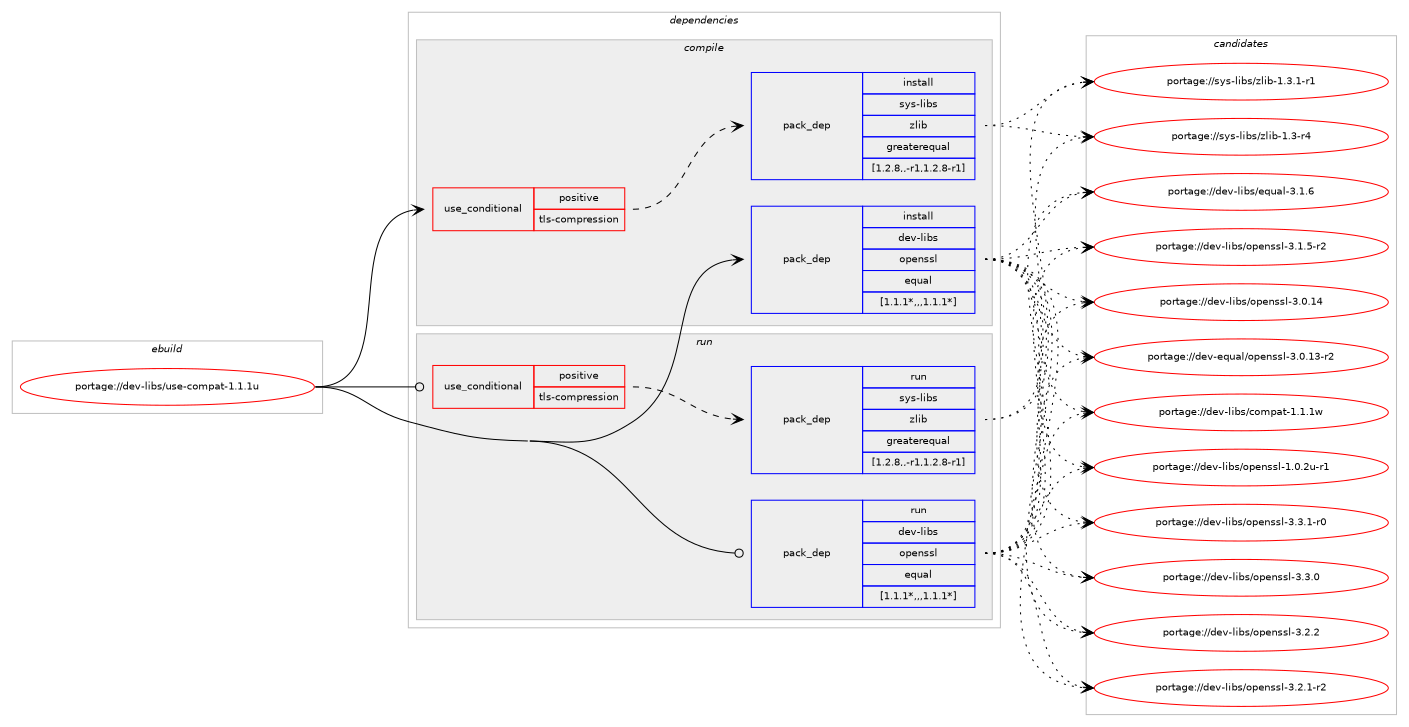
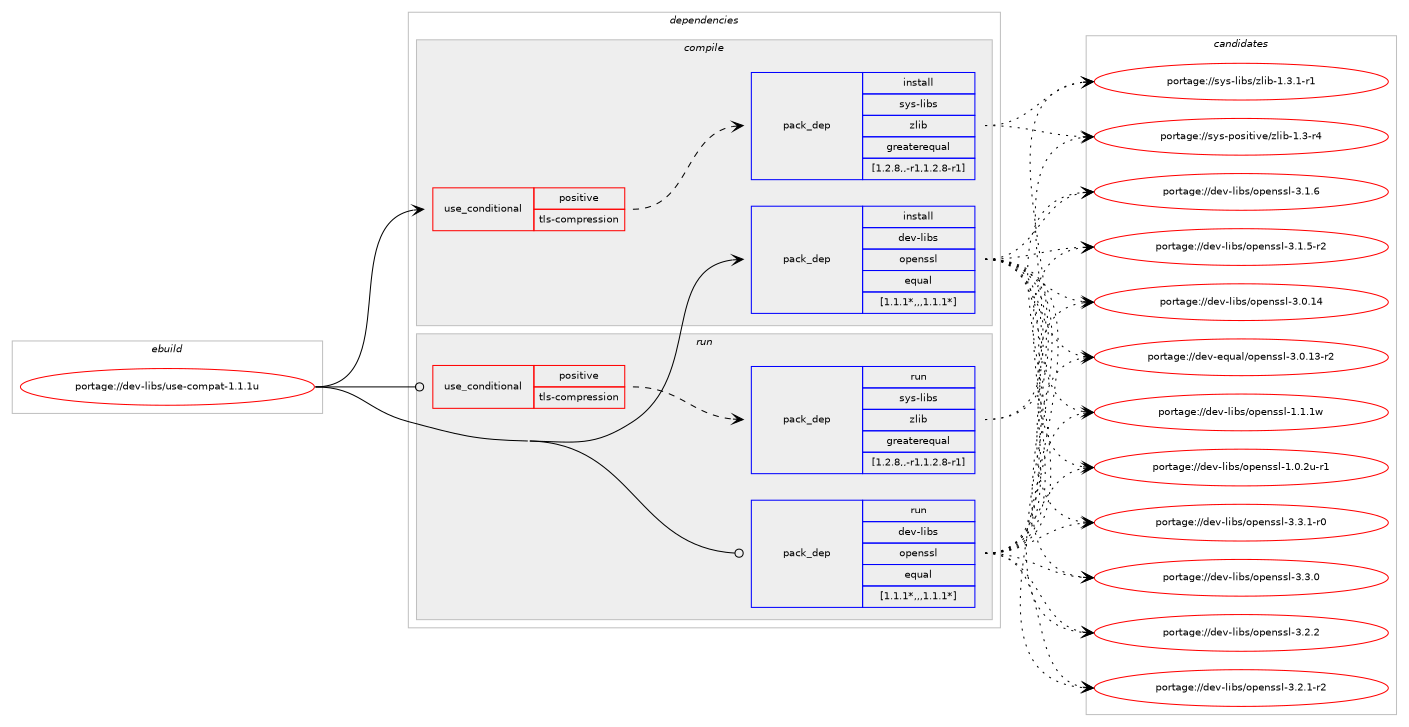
(1241, 137) -> (1241, 137)
(1241, 192) -> (1241, 192)
(1241, 412) -> (1241, 412)
